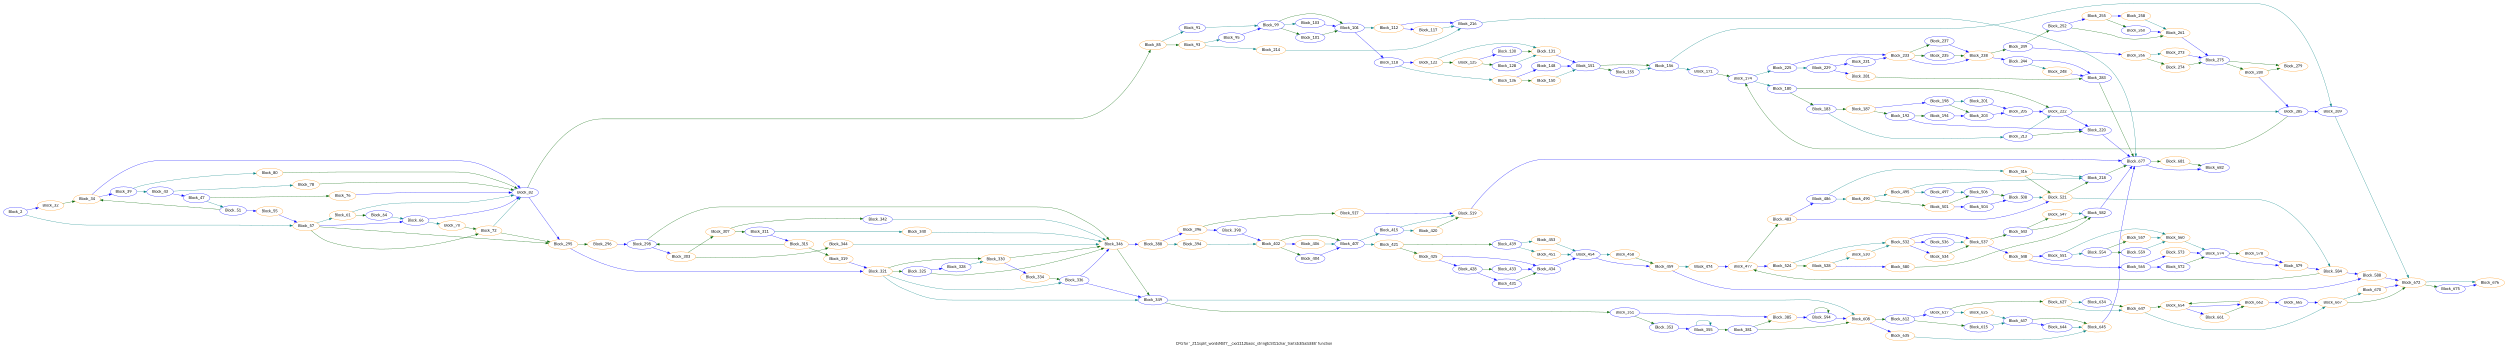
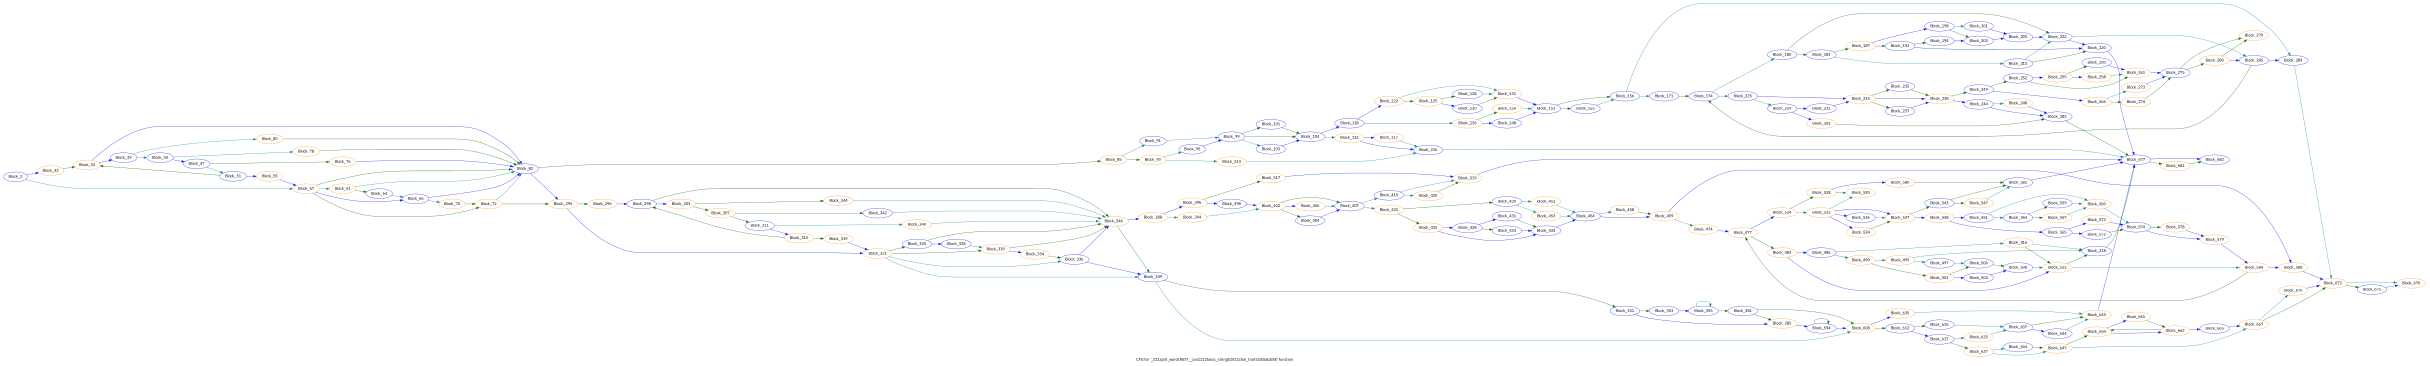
(433, 235) -> (412, 171)
(1879, 249) -> (1840, 203)
